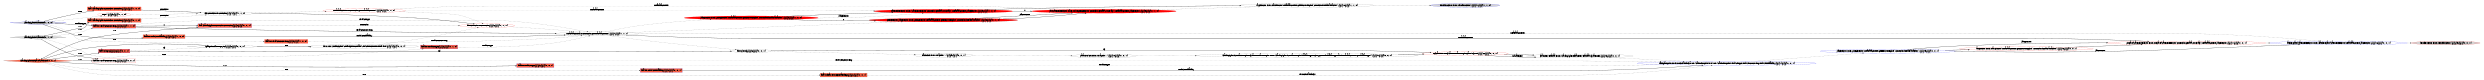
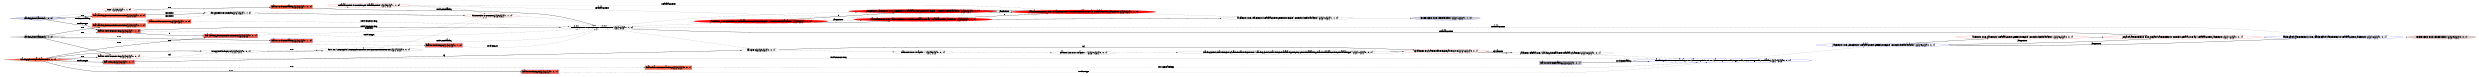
(91, 37) -> (202, 8)
(114, 40) -> (82, 19)
none -> (292, 41)
(80, 54) -> (82, 61)
(342, 70) -> none
(661, 70) -> (1560, 63)
